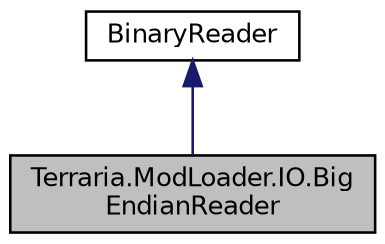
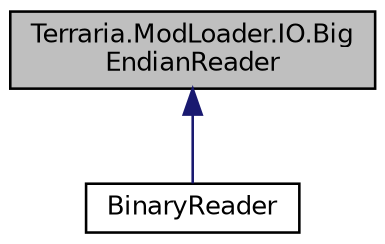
(193, 121) -> (193, 149)
